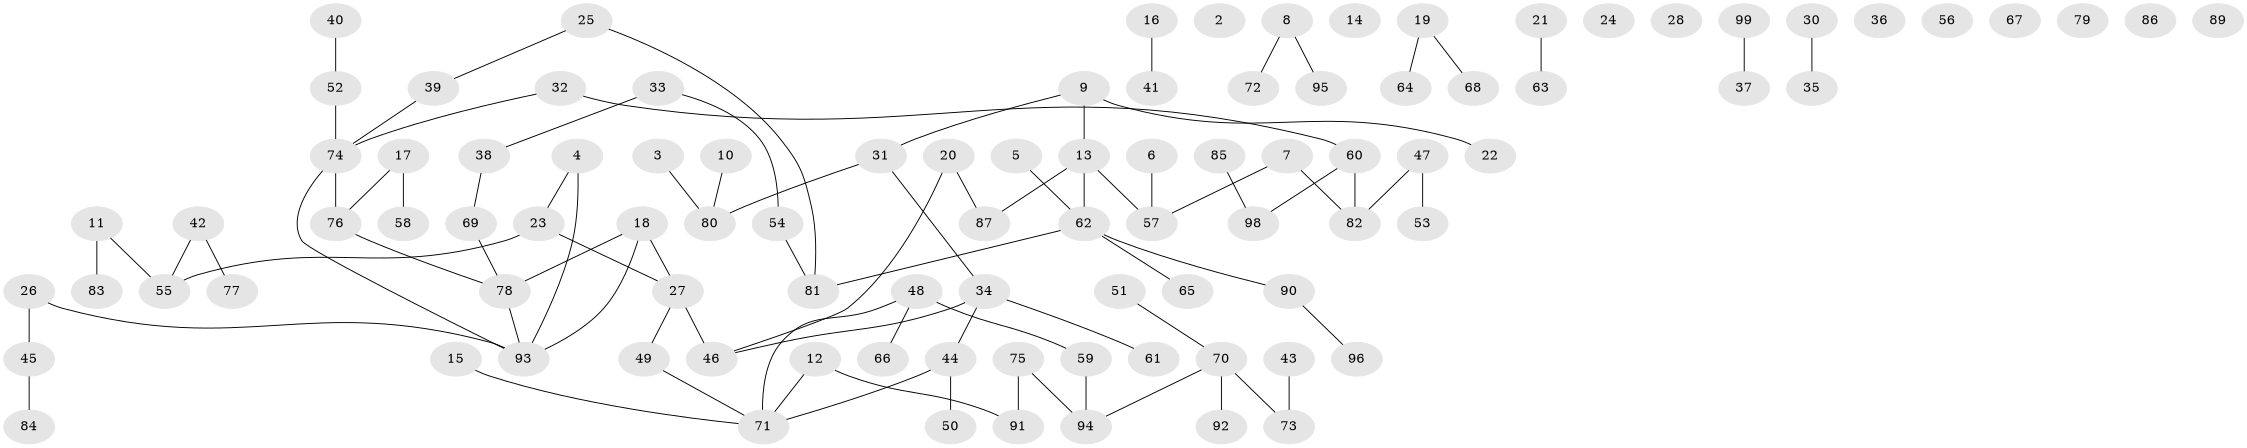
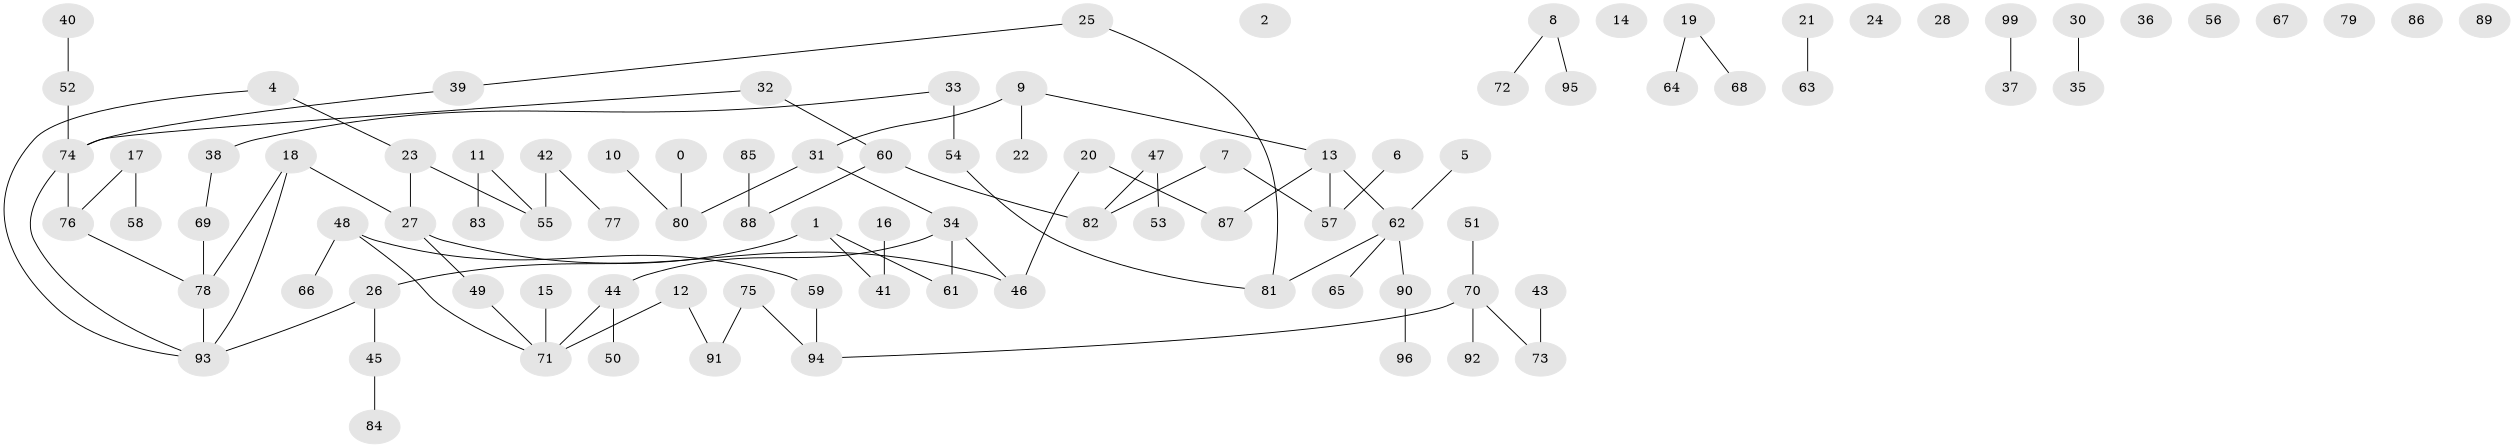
(658, 156) -> (681, 156)
none -> (817, 224)
(1253, 224) -> (749, 224)
